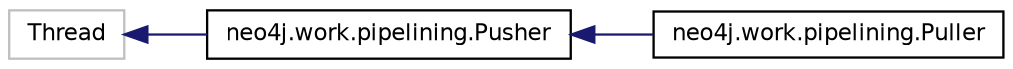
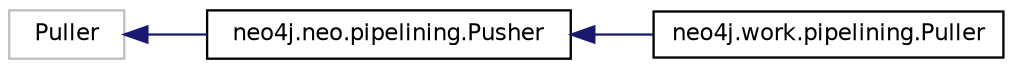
(67, 35) -> (67, 35)
(389, 35) -> (389, 35)
